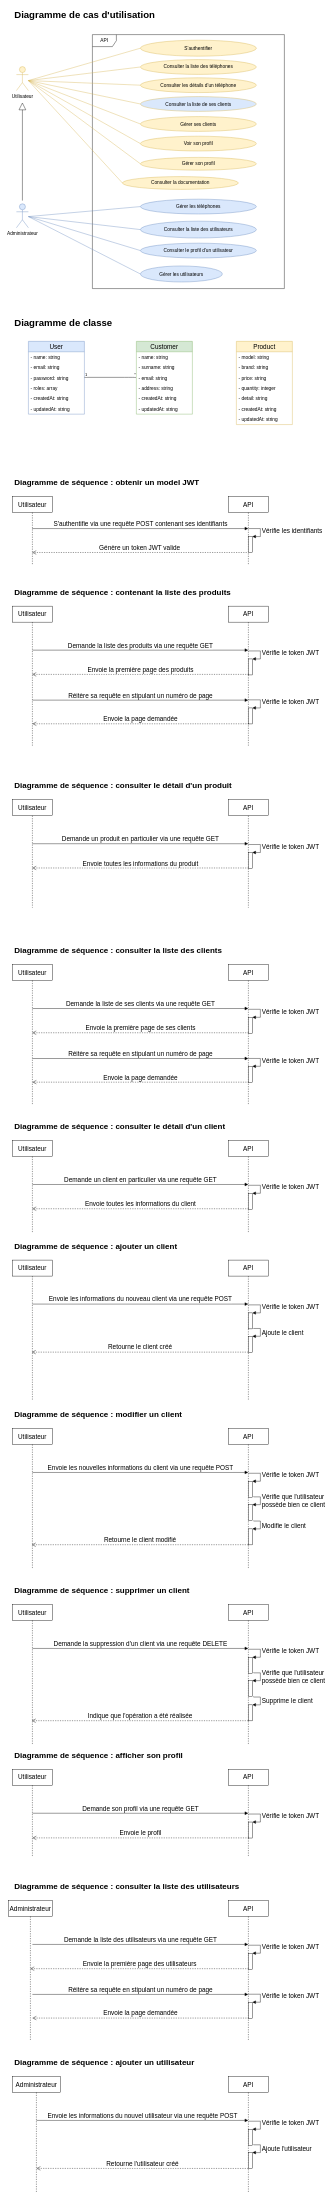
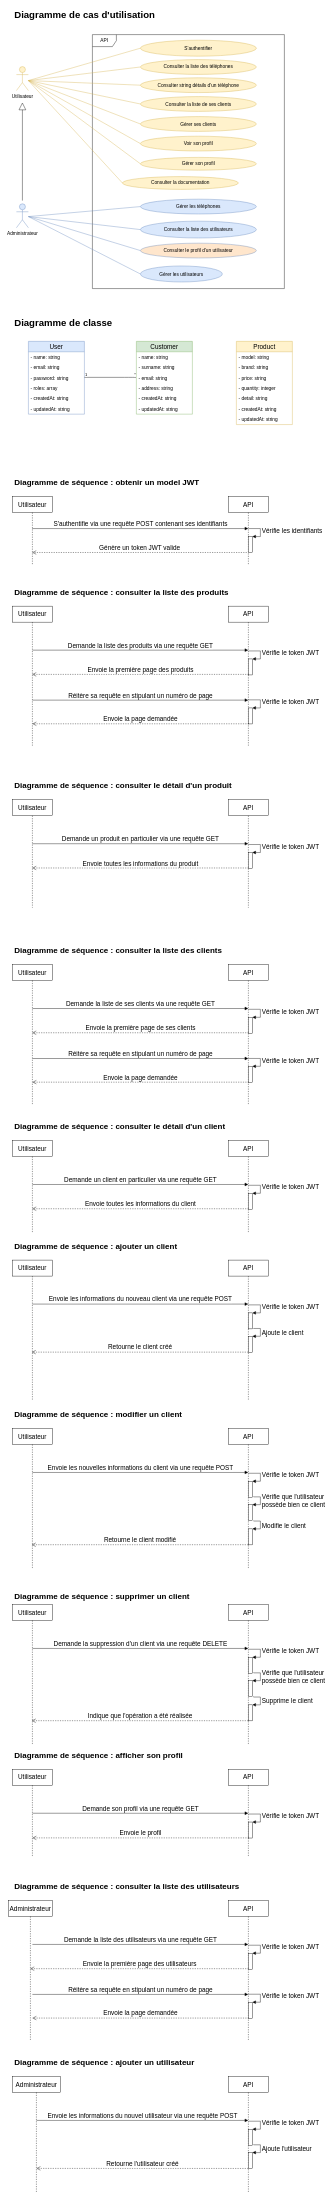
(198, 85) -> (198, 85)
(198, 104) -> (198, 104)
(198, 251) -> (198, 251)
(123, 592) -> (122, 592)
(120, 1590) -> (120, 1596)
